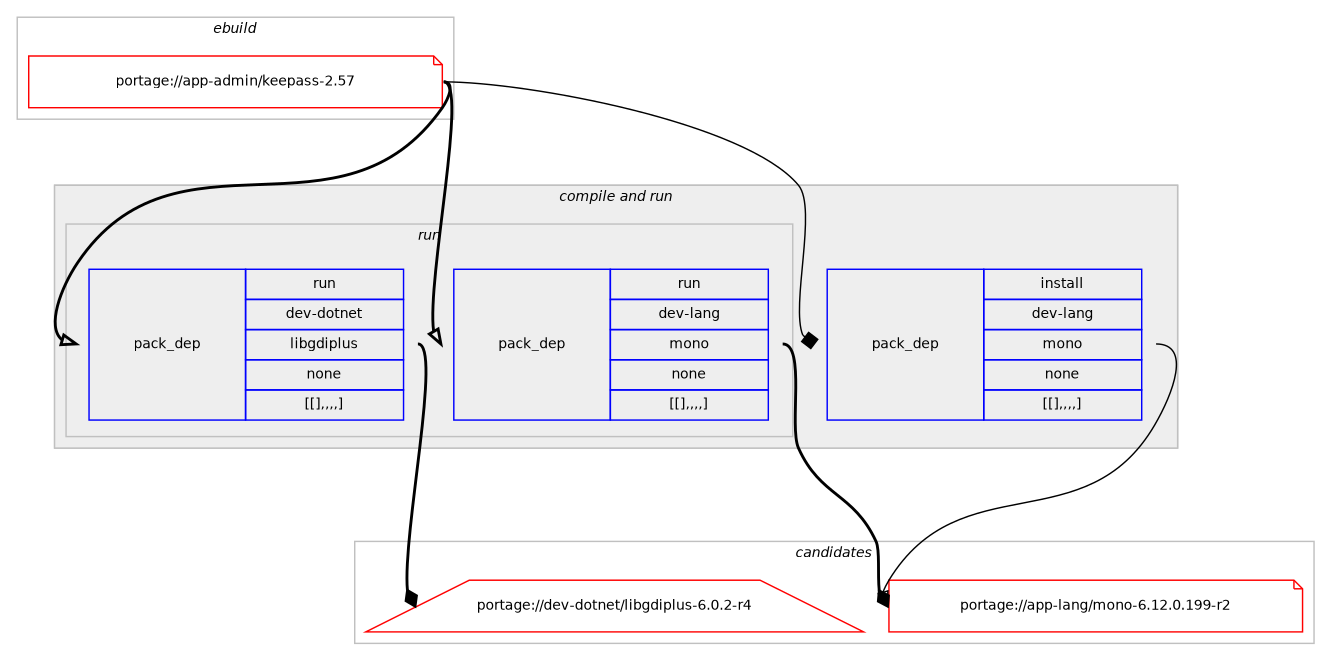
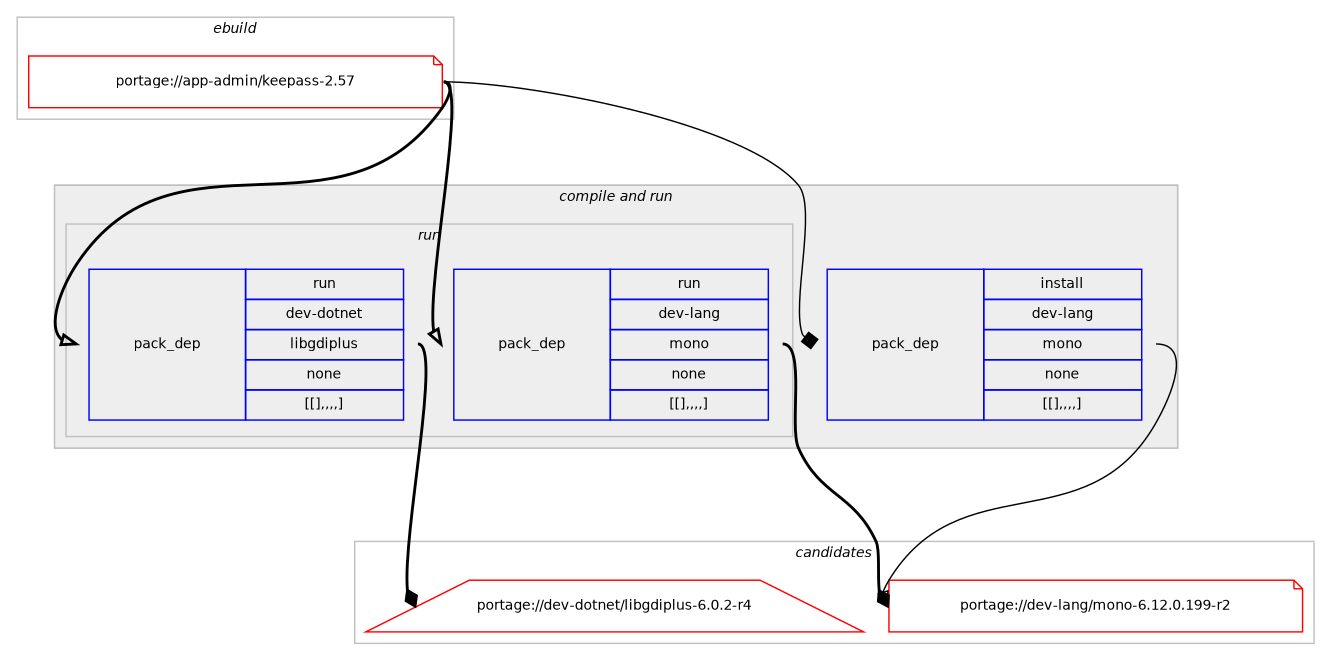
(1096, 606) -> (1096, 606)
